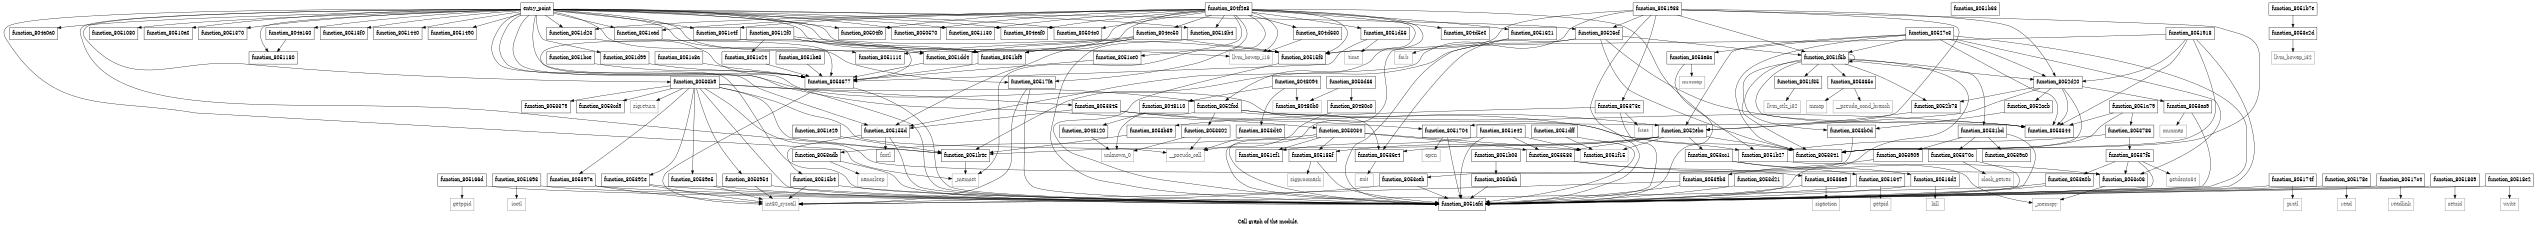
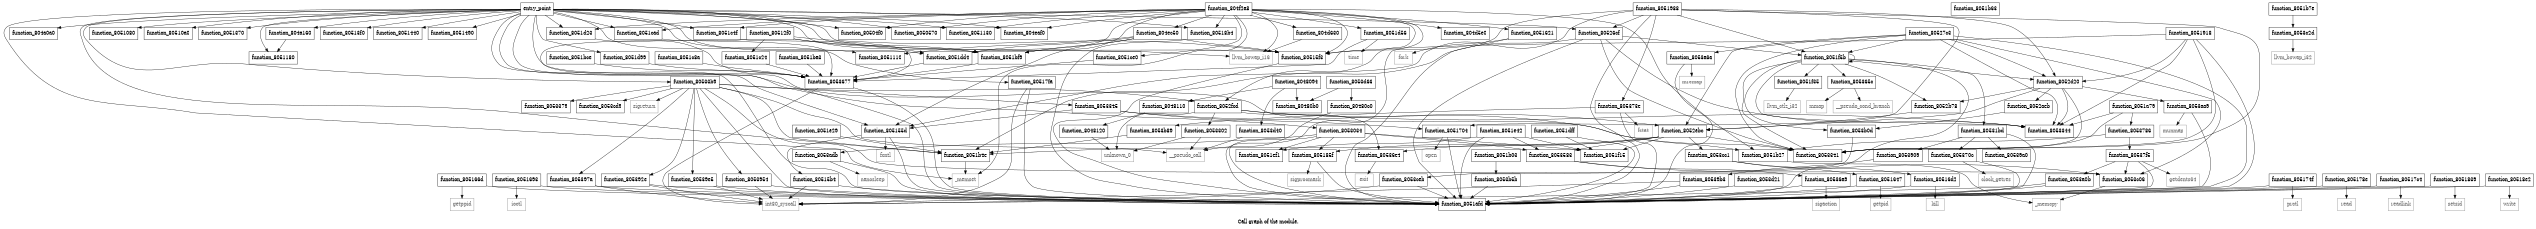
(1078, 33) -> none
(1461, 56) -> (1458, 95)
(1180, 67) -> none
(1297, 107) -> (1297, 107)
(885, 156) -> (885, 156)
(1604, 156) -> (1604, 156)
